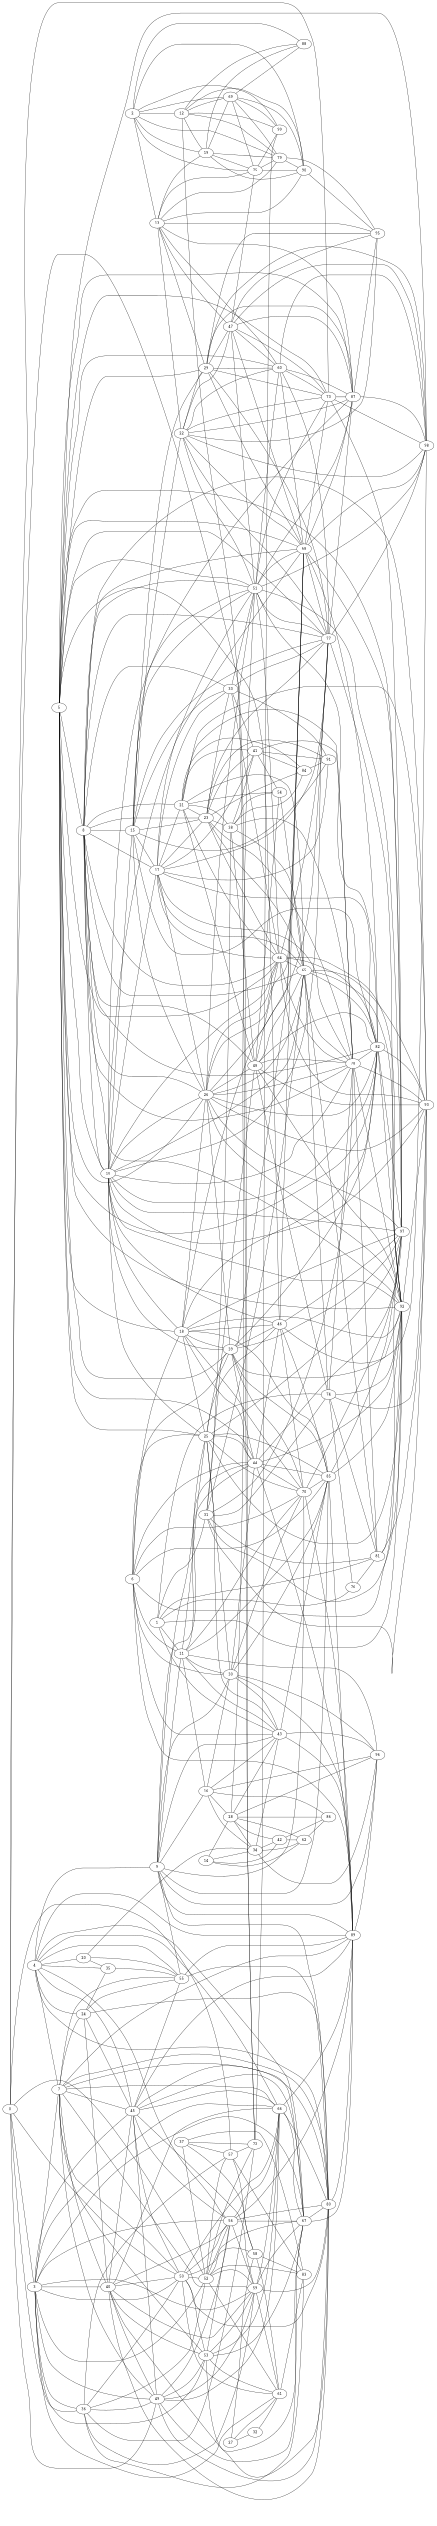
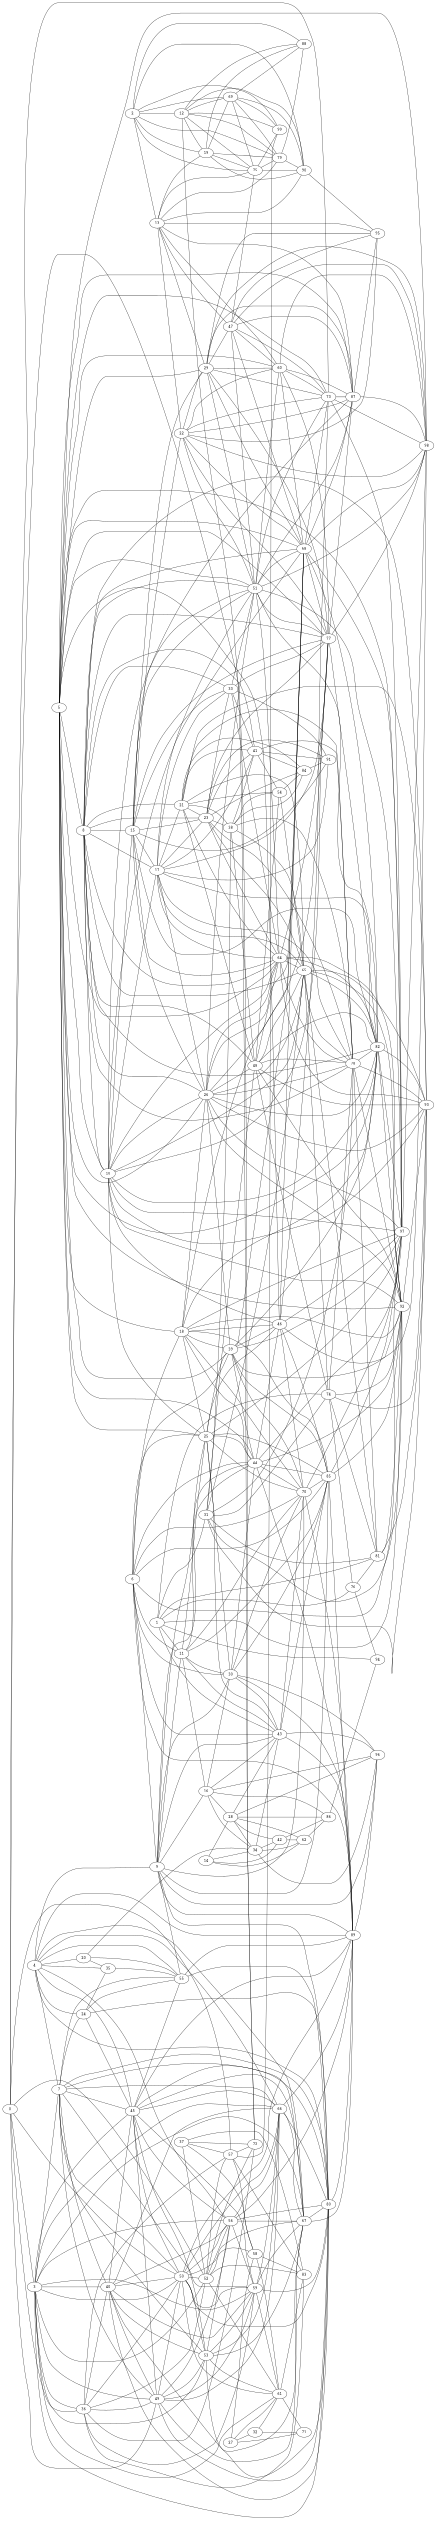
none -> (218, 142)
(338, 183) -> (295, 102)
(208, 381) -> none
none -> (292, 782)
none -> (414, 858)
none -> (317, 861)
none -> (152, 960)
(391, 969) -> (355, 842)
(105, 1128) -> (134, 660)
(264, 1137) -> (270, 1156)
(258, 1174) -> none
(243, 1203) -> (231, 478)
(127, 1261) -> none
(129, 1293) -> none
(369, 1536) -> none
none -> (292, 1607)
none -> (378, 1660)
(310, 1668) -> none
none -> (145, 1723)
(192, 1985) -> (270, 2110)
(96, 2151) -> (96, 2348)
none -> (174, 2232)
(233, 2270) -> (209, 2307)
none -> (169, 2338)
none -> (304, 2432)
none -> (244, 2516)
